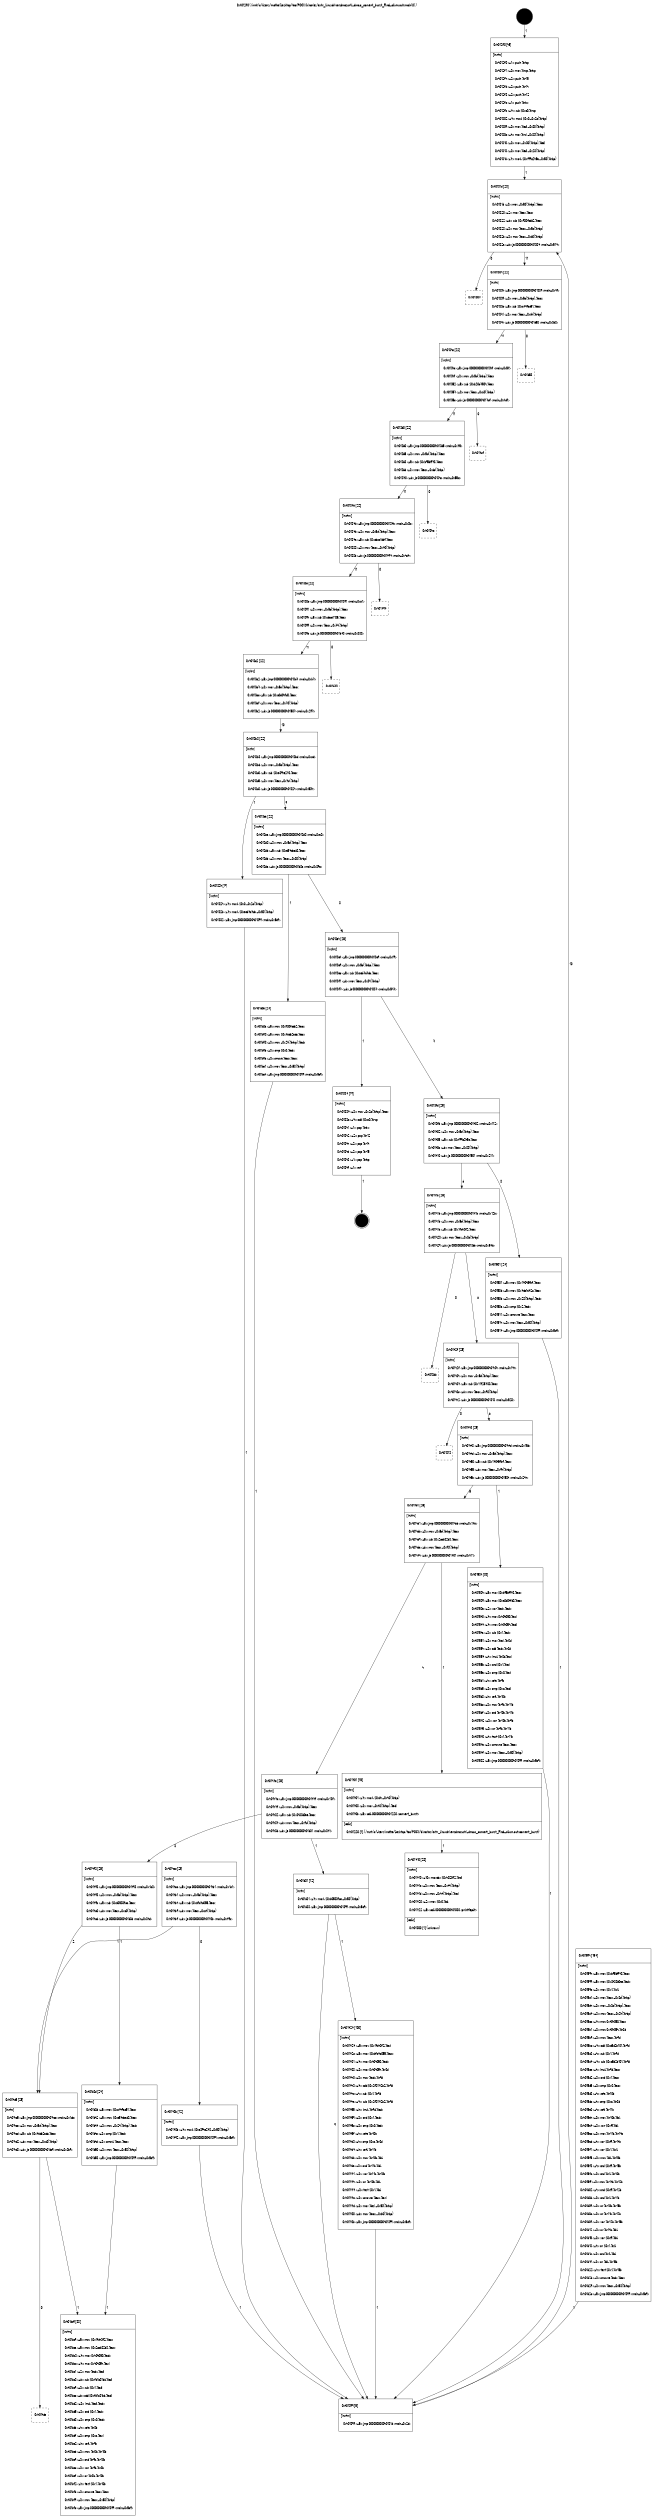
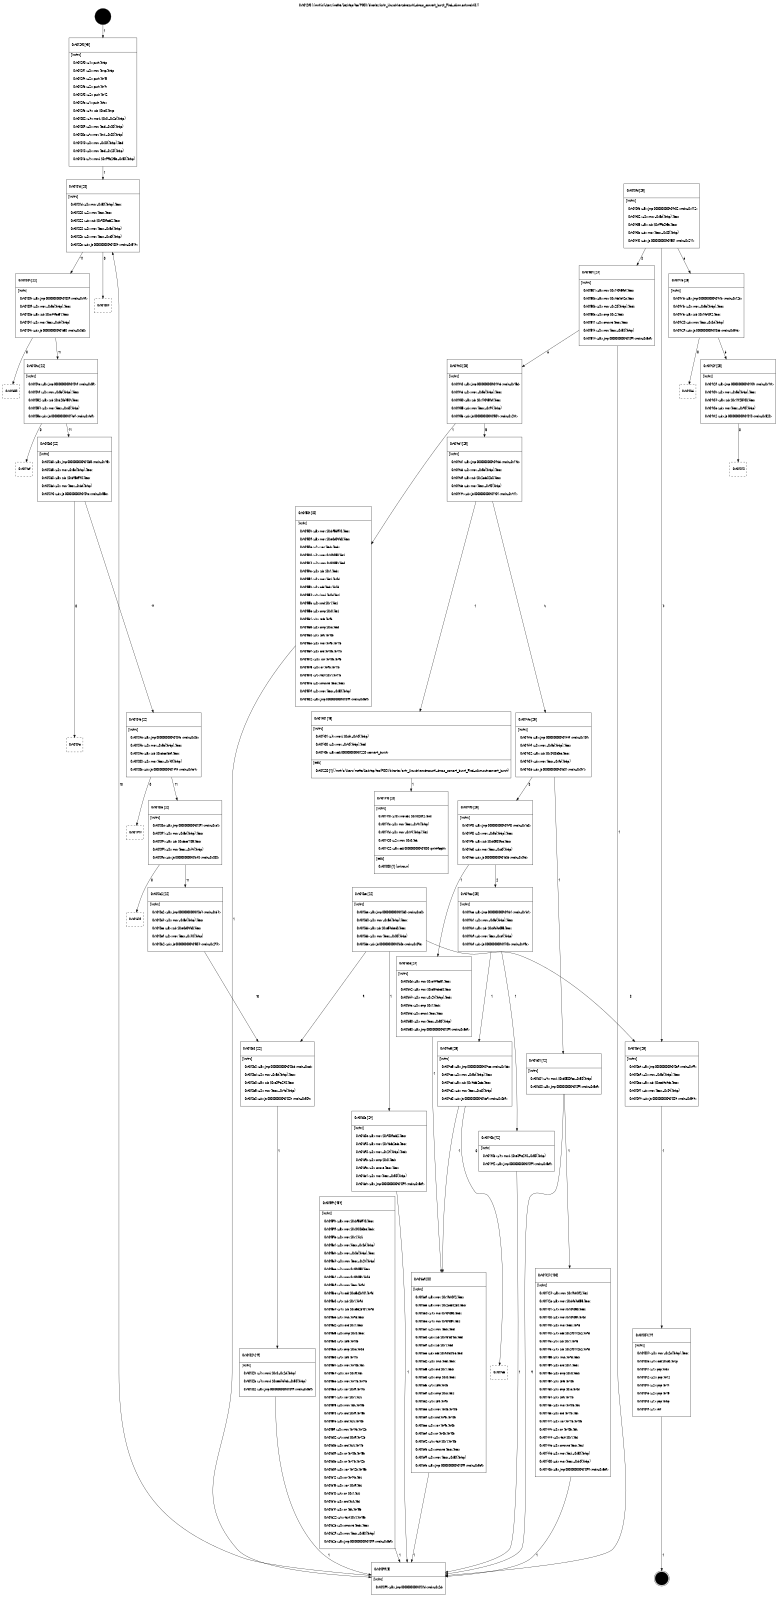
(285, 802) -> (334, 996)
(411, 1047) -> (662, 644)
(488, 1413) -> (552, 348)
none -> (420, 1516)
(201, 1942) -> (515, 997)
(48, 2013) -> (495, 875)
